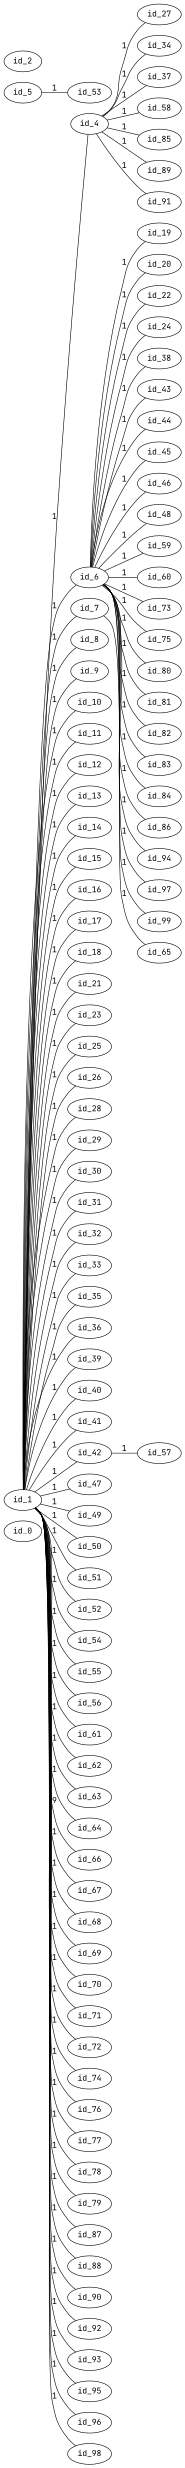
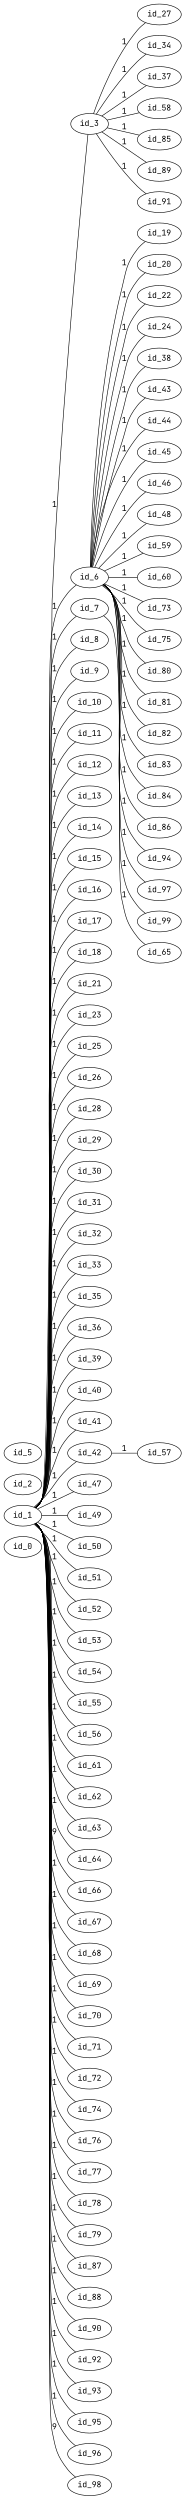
(55, 93) -> (55, 1597)
(90, 124) -> (90, 124)
(55, 2396) -> (55, 2427)
